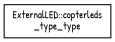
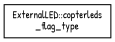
(58, 21) -> (58, 21)
